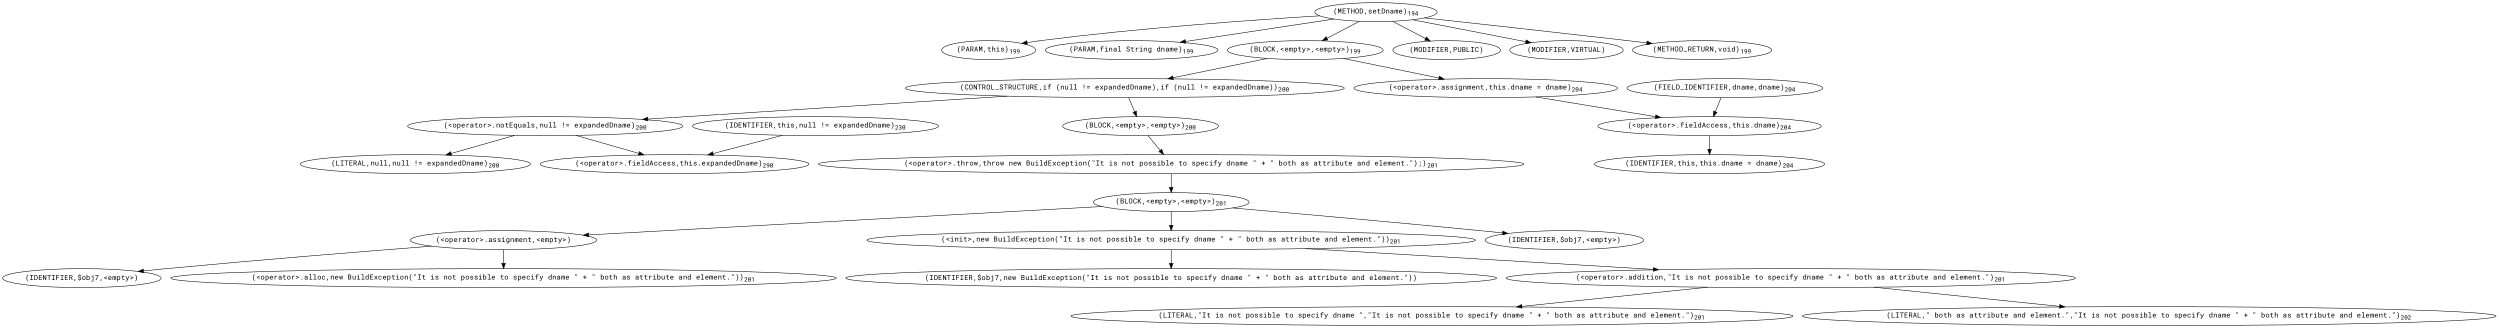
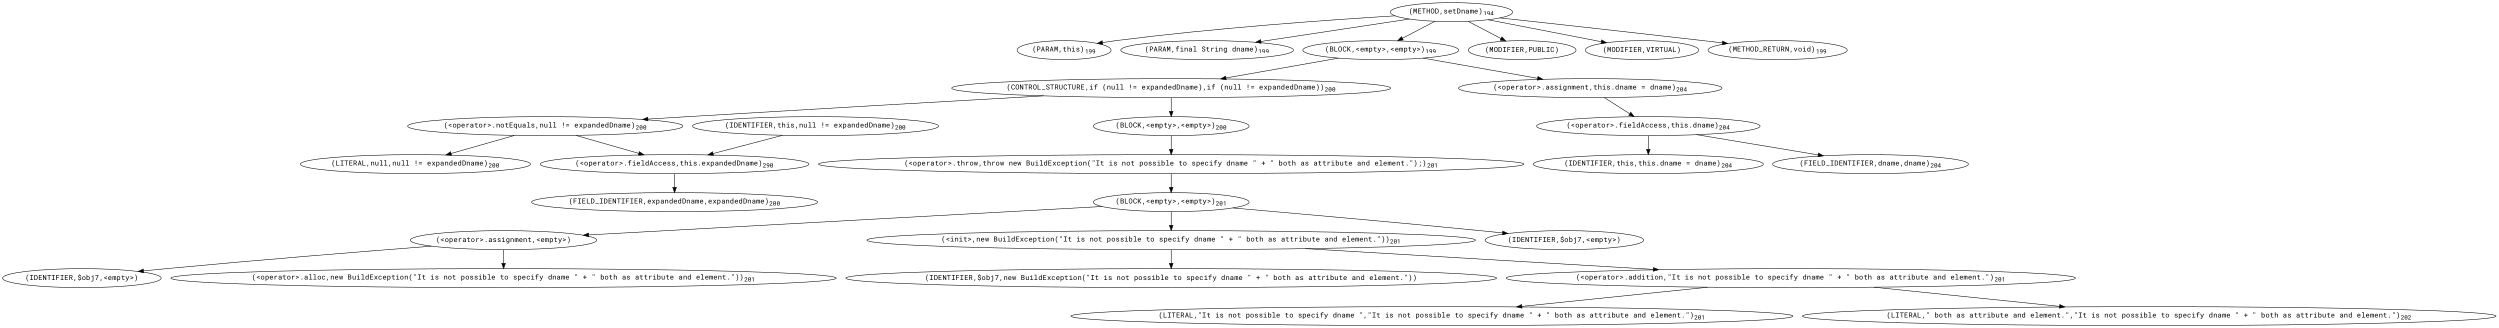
(1718, 105) -> (1757, 145)
(900, 125) -> (900, 125)
none -> (675, 202)
